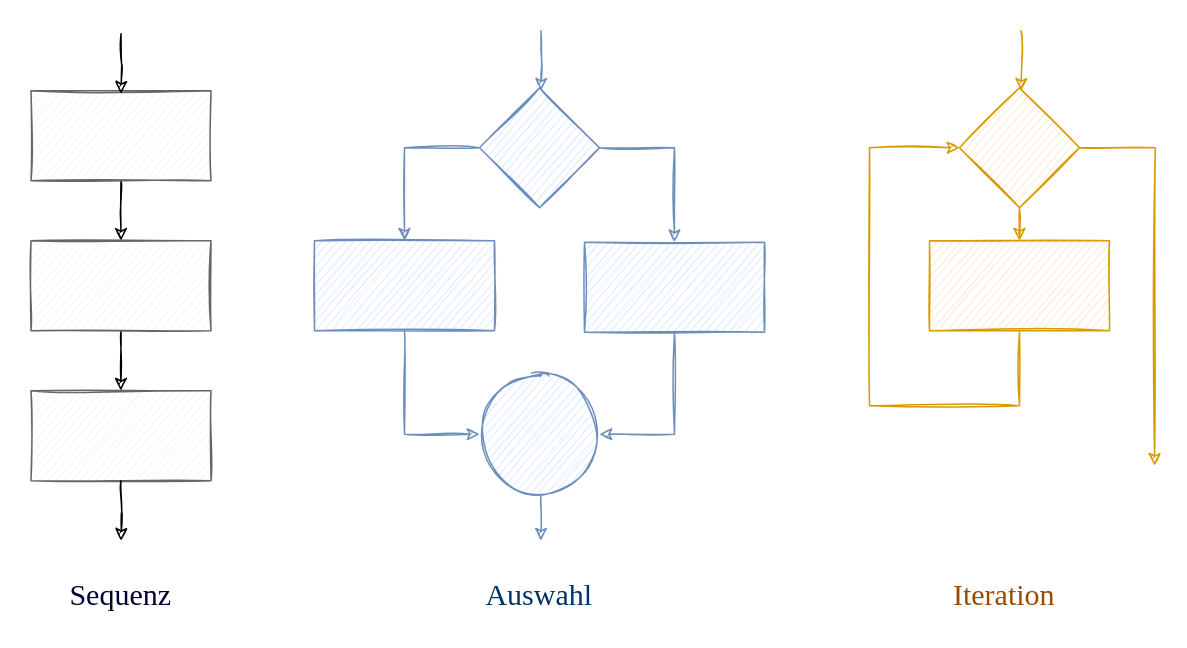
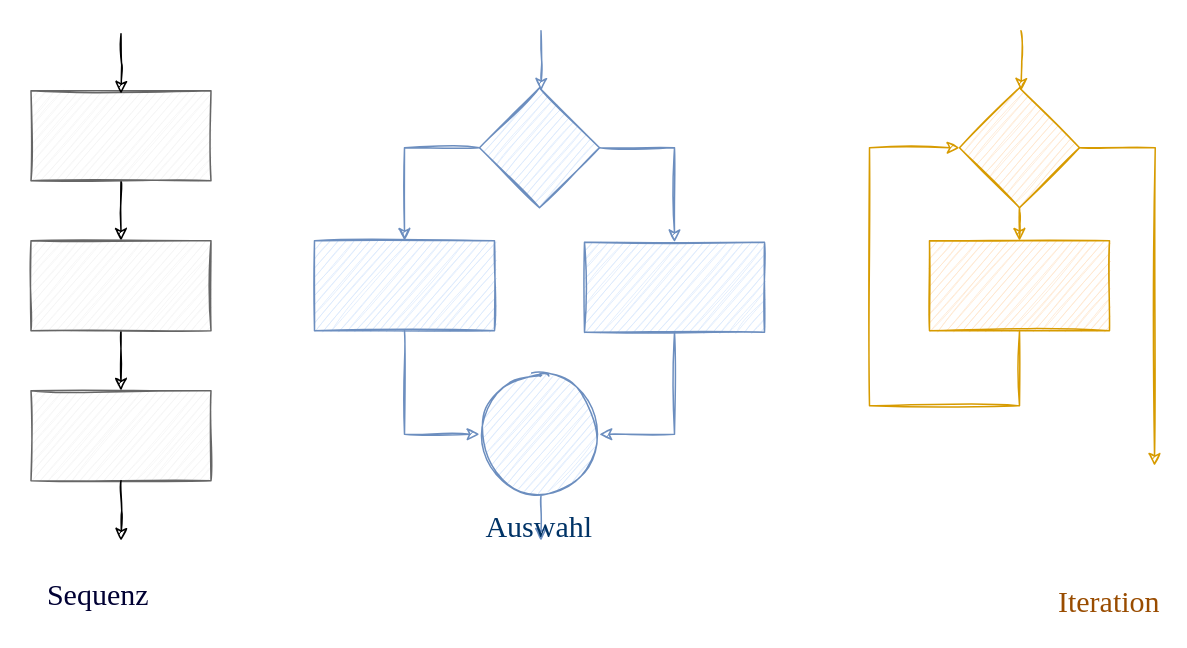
(121, 593) -> (98, 593)
(539, 593) -> (539, 526)
(1004, 593) -> (1109, 601)
